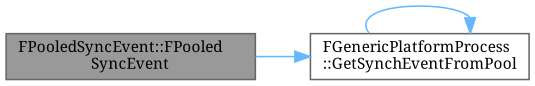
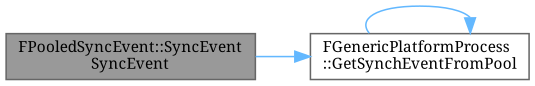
(131, 57) -> (131, 57)
